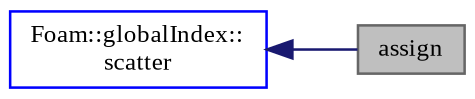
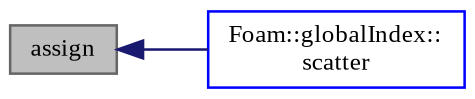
(325, 50) -> (176, 50)
